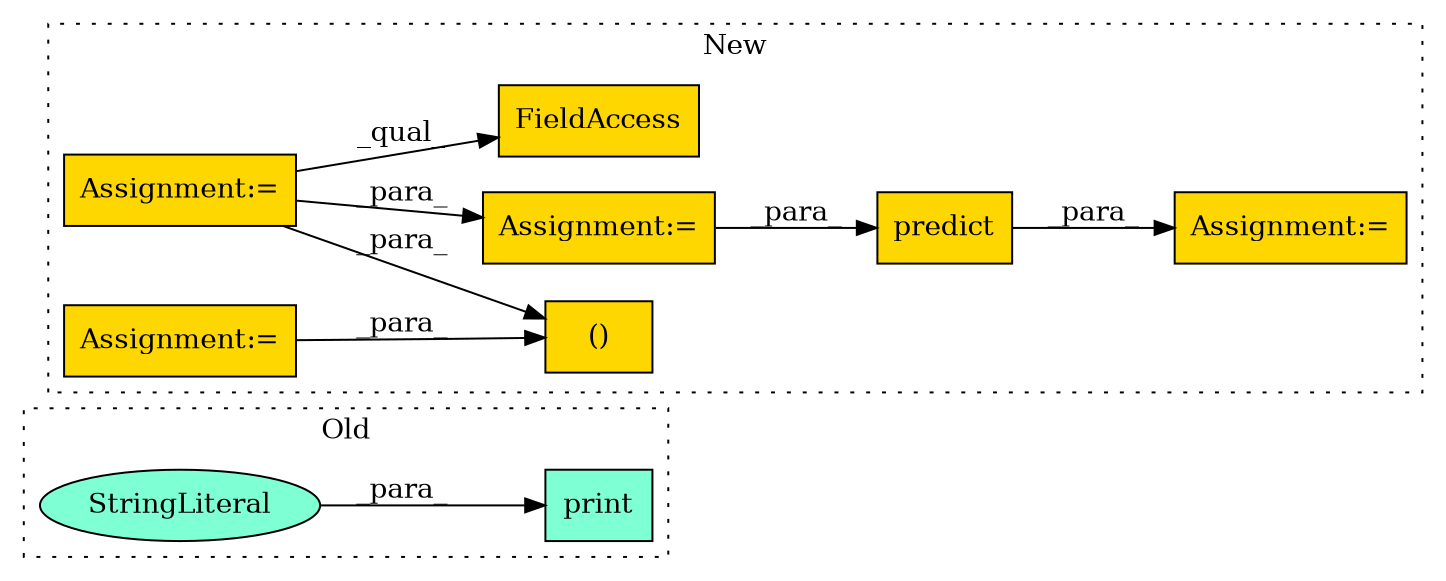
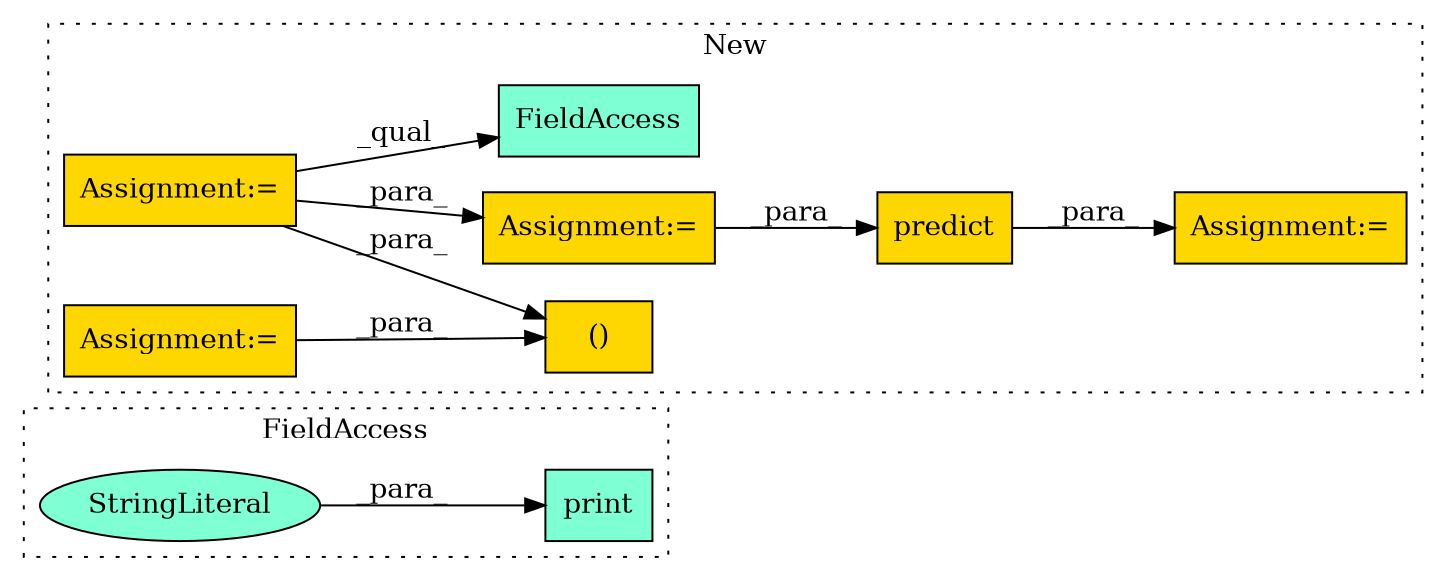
(599, 121) -> (599, 121)
(346, 431) -> (346, 431)
